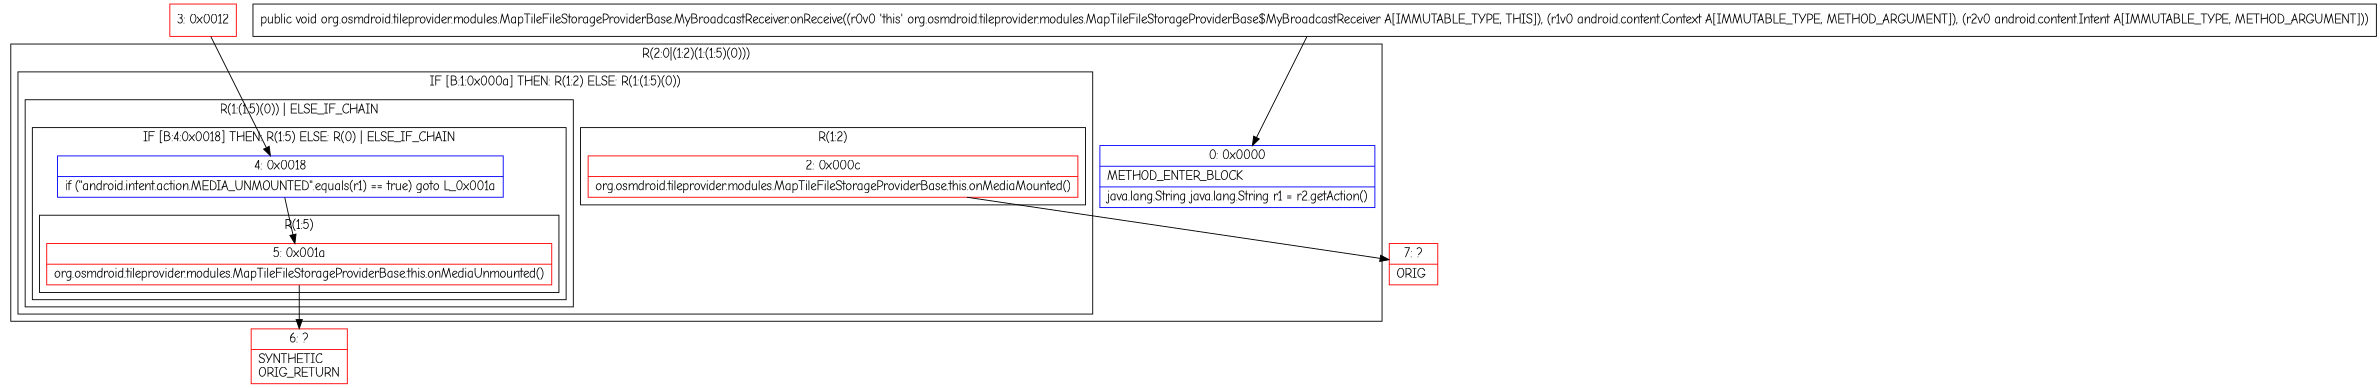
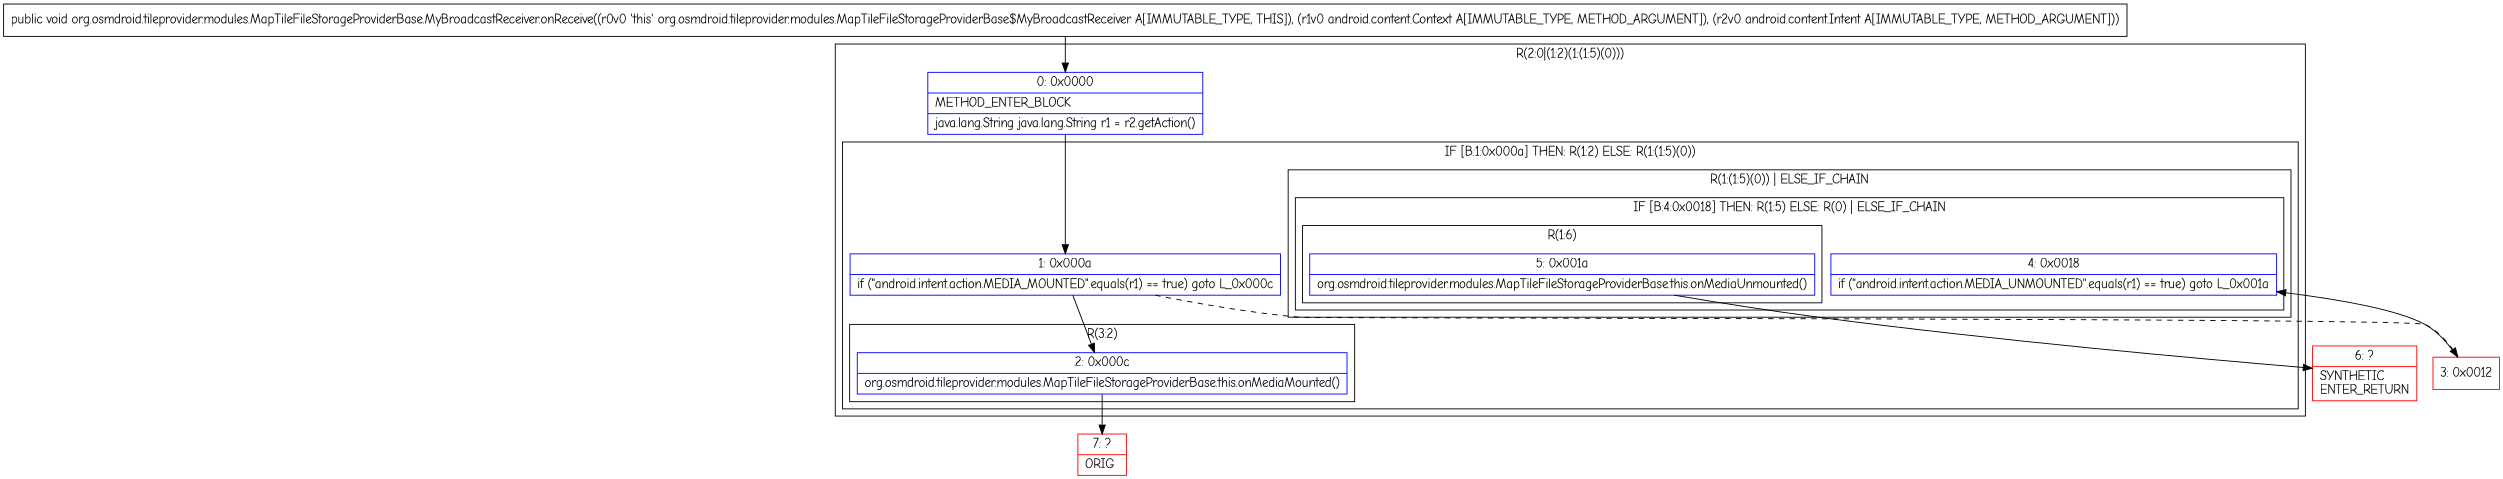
(833, 138) -> (1102, 335)
(833, 177) -> (1102, 373)
(290, 221) -> none
(299, 226) -> (1562, 236)
(299, 264) -> (1562, 275)
none -> (1065, 275)
(299, 373) -> (2365, 390)
